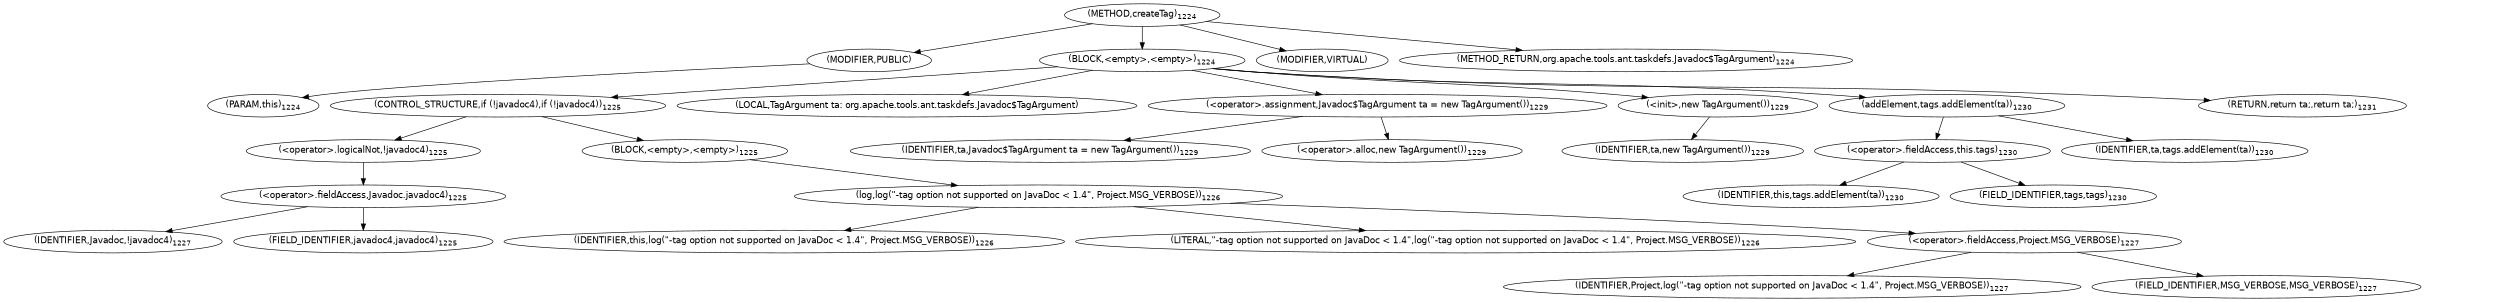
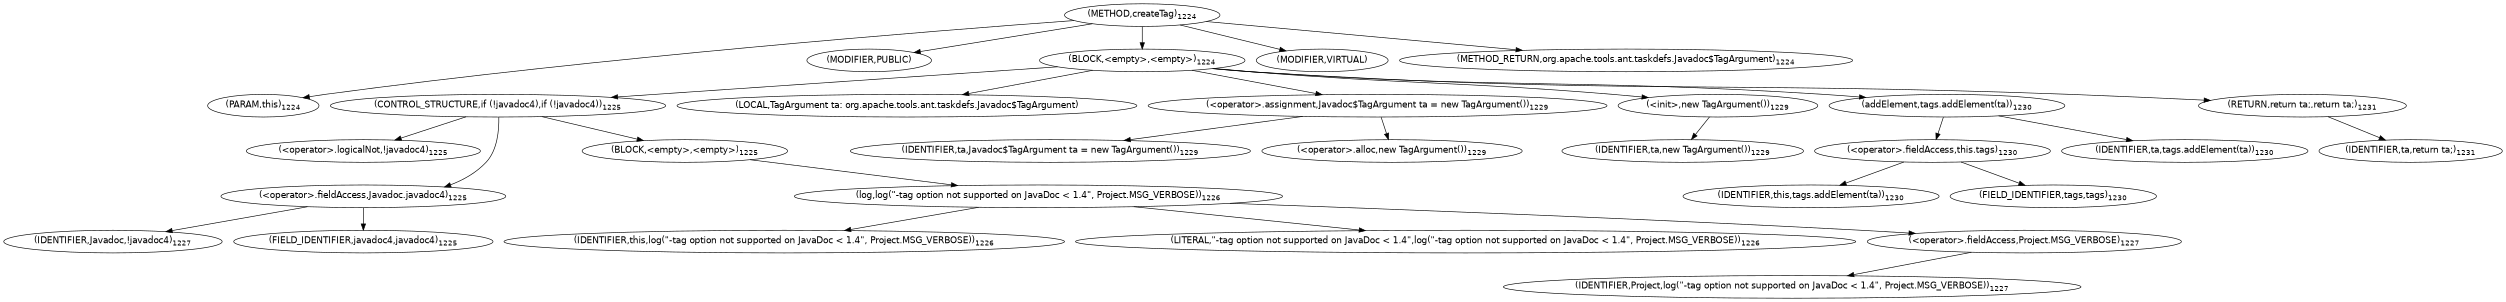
(559, 77) -> (691, 53)
none -> (2411, 151)
(363, 171) -> (488, 160)
(2257, 287) -> none
